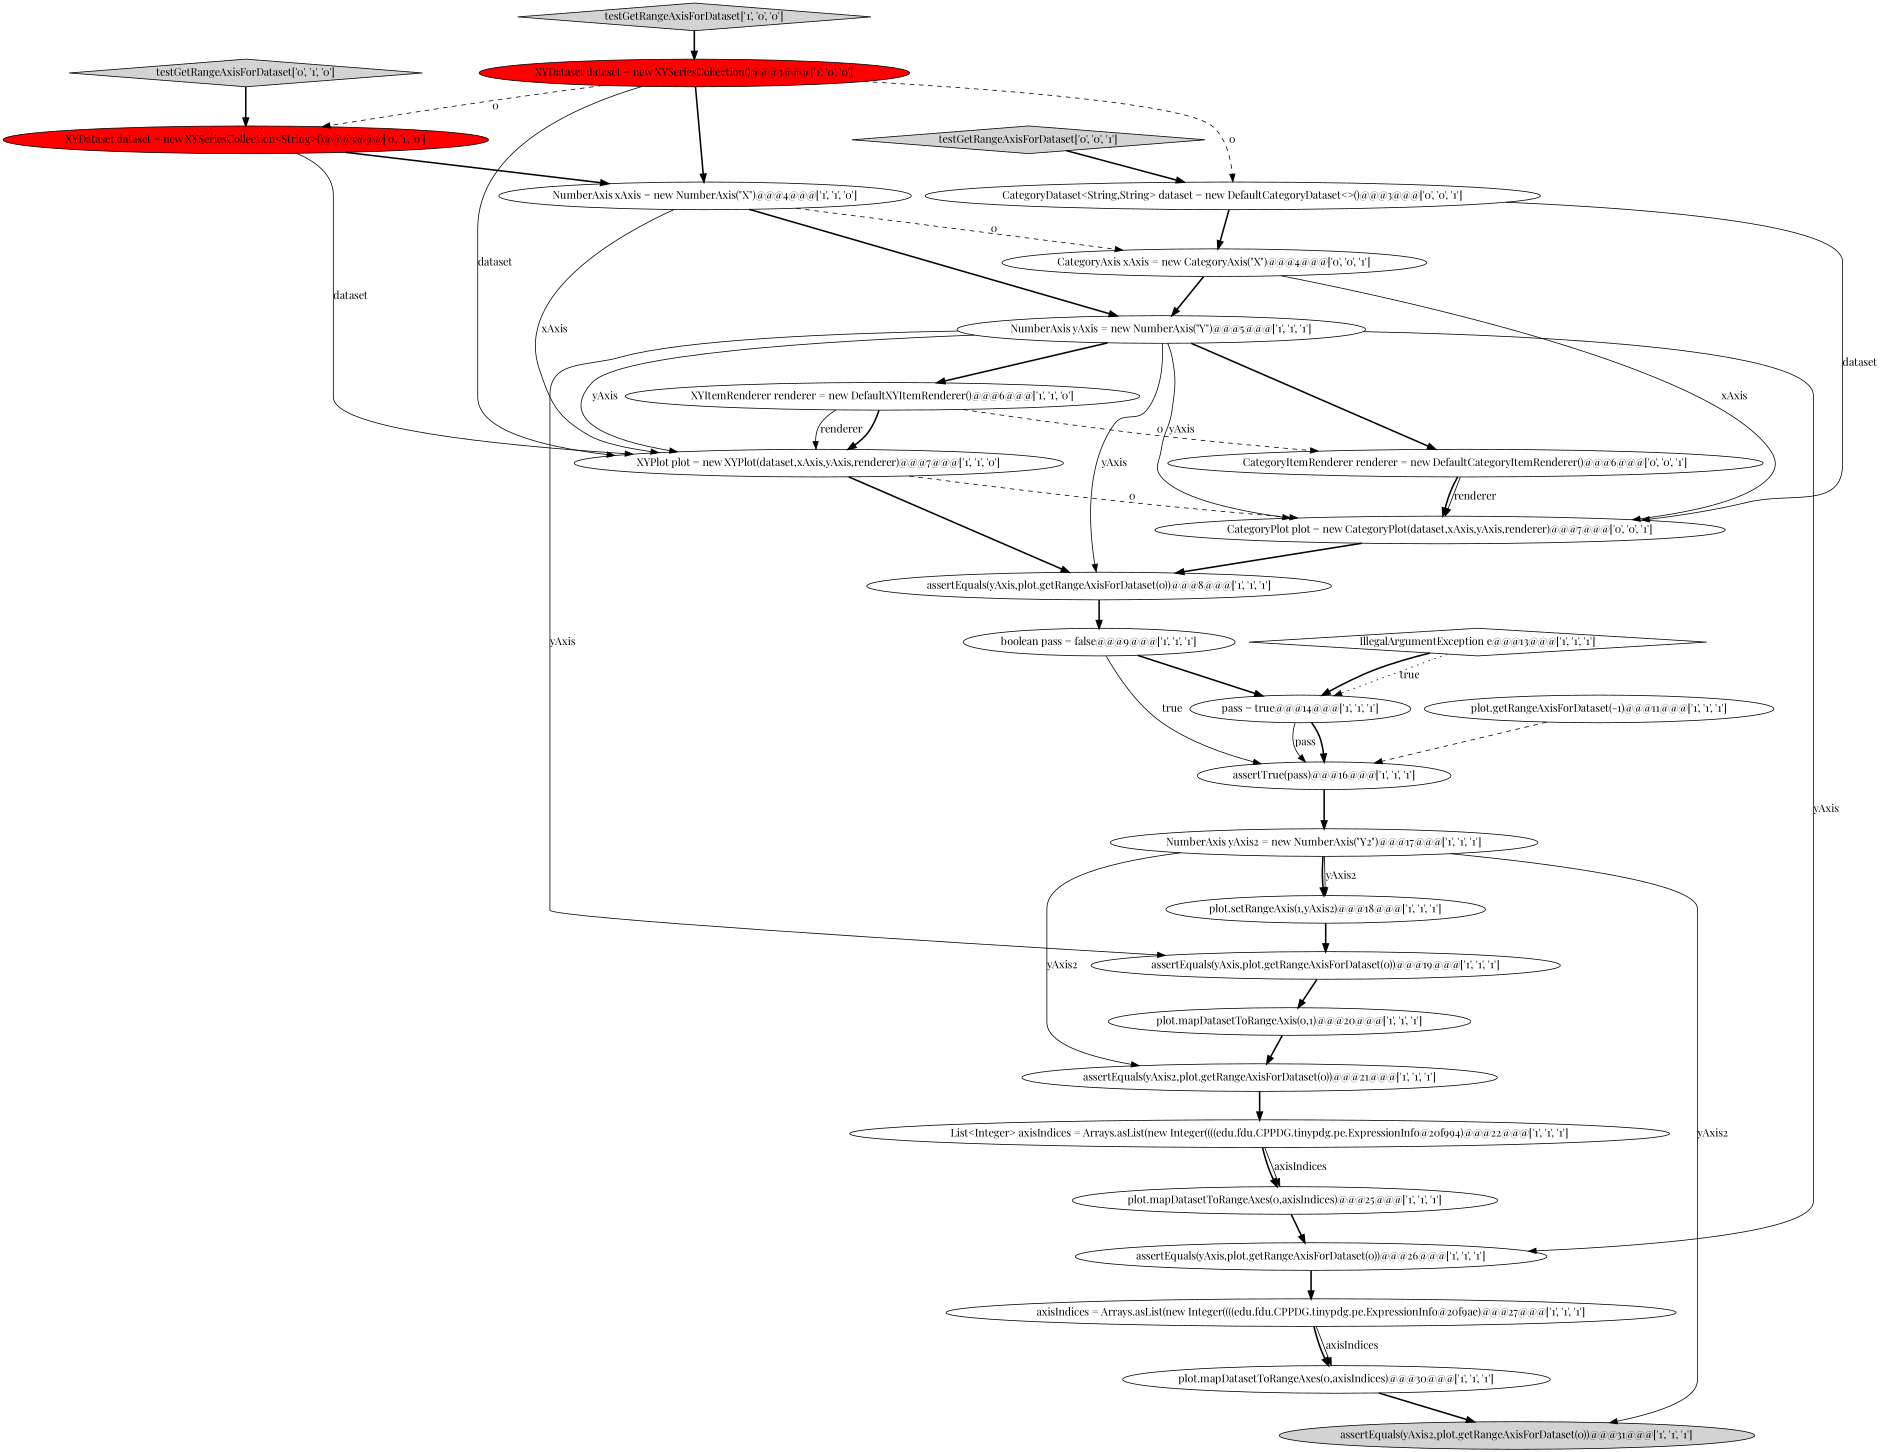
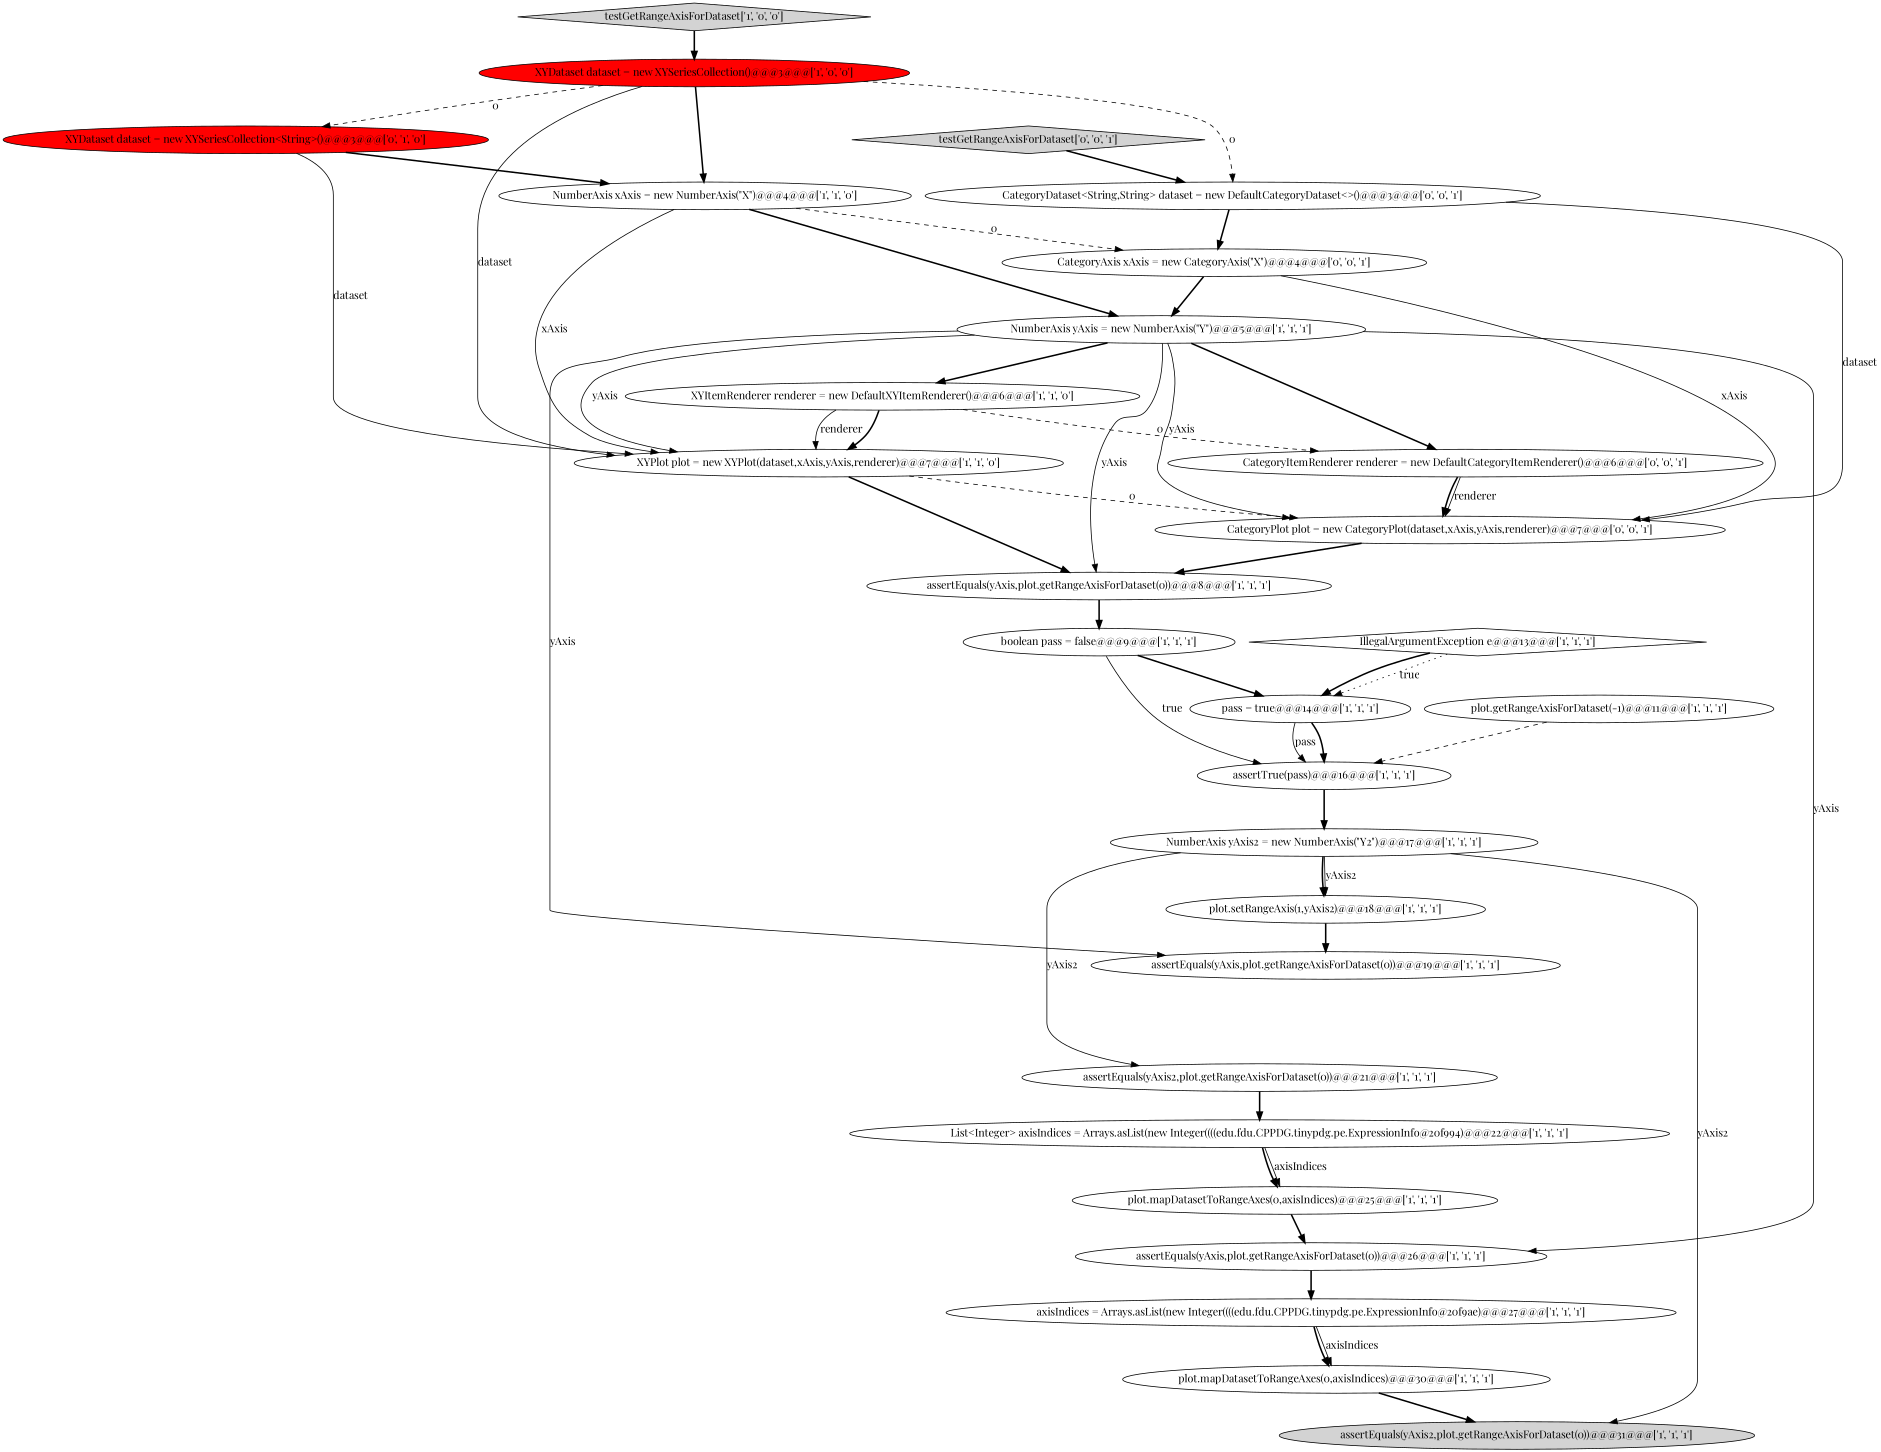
(246, 73) -> none
(1290, 1022) -> none
